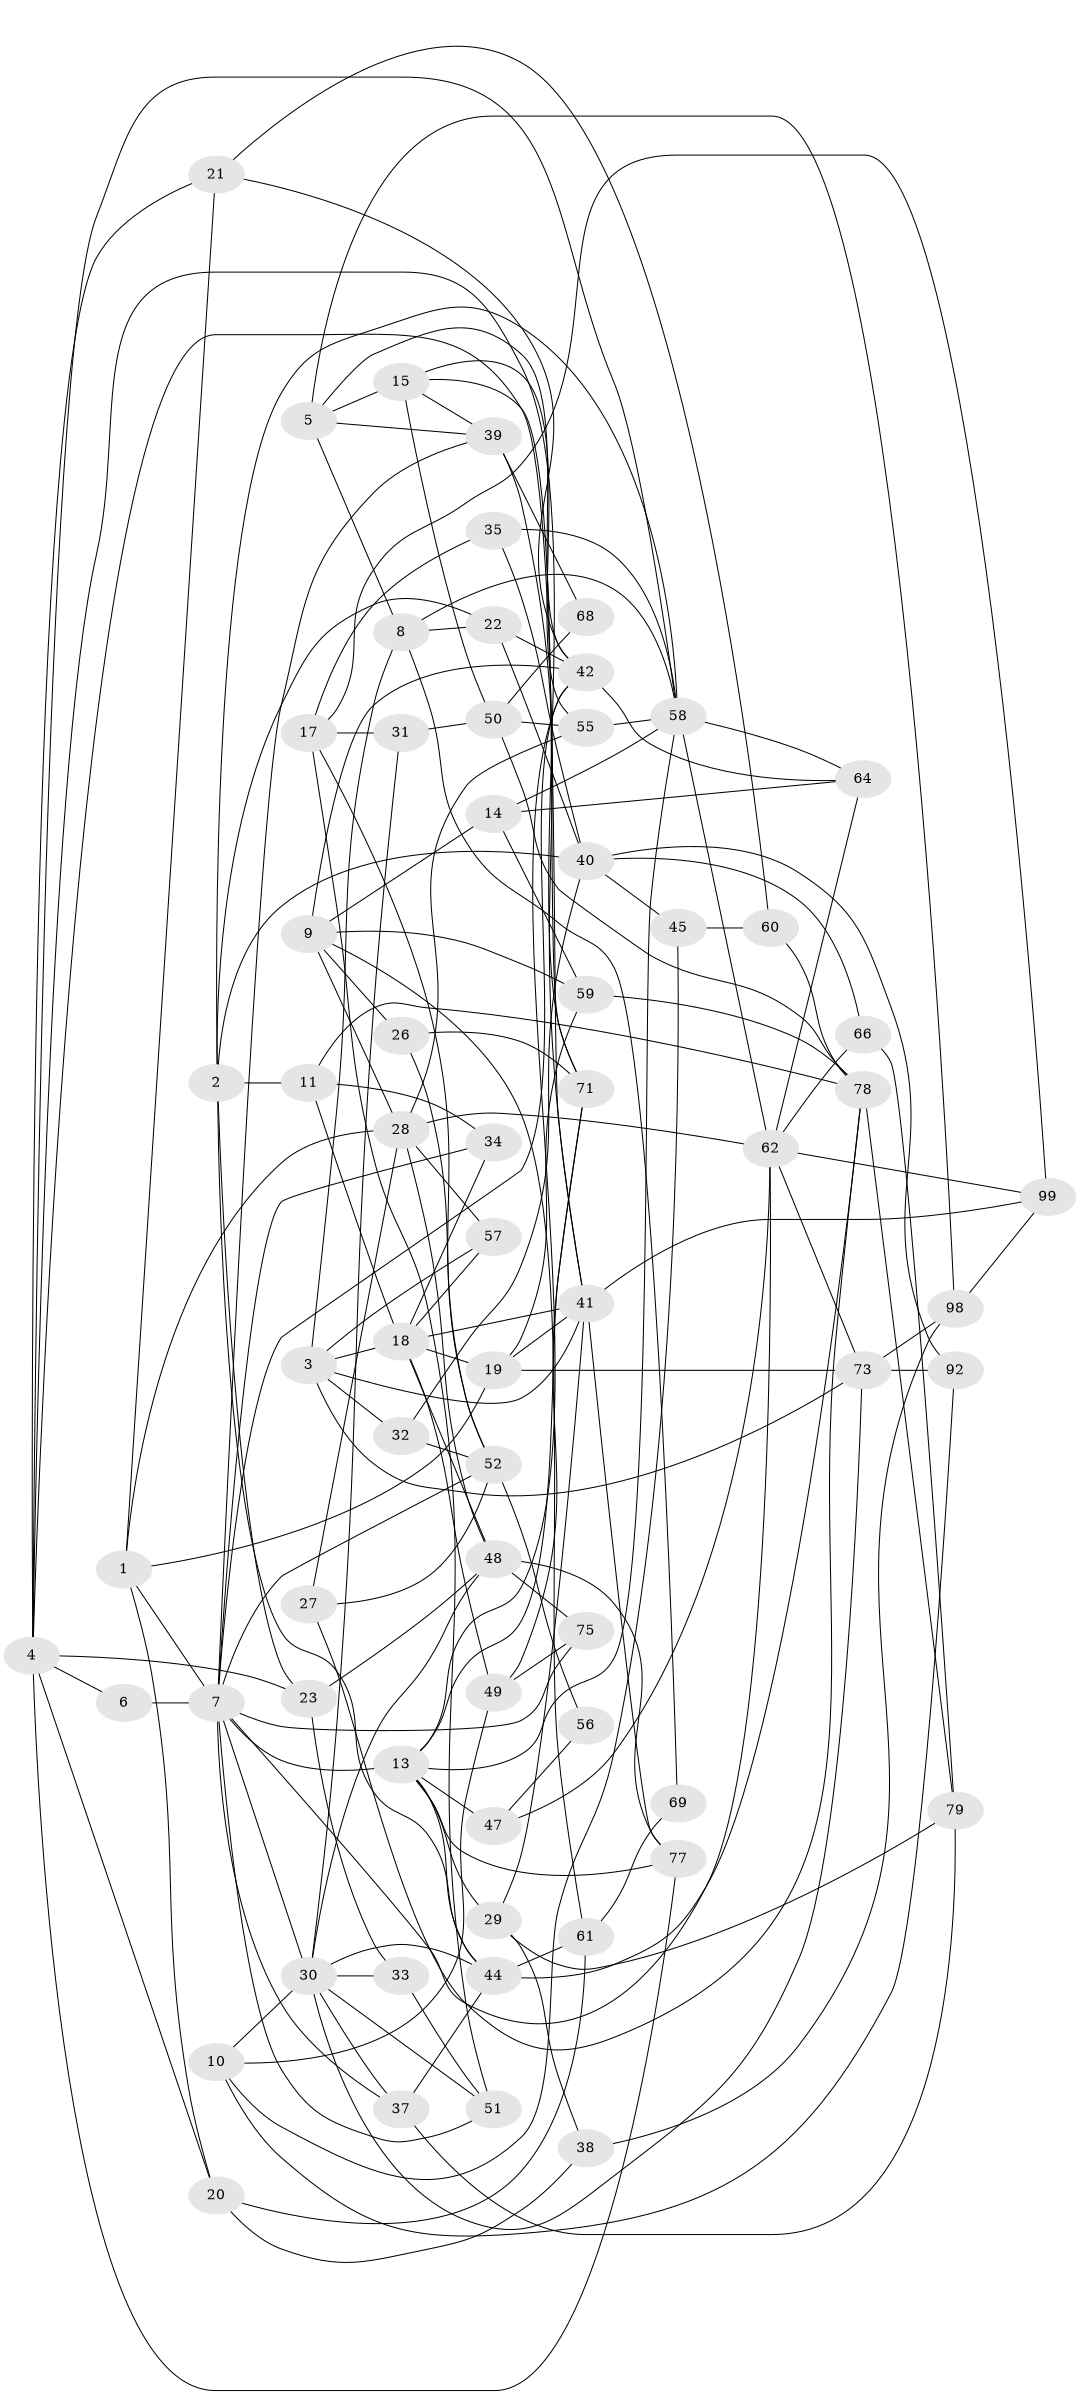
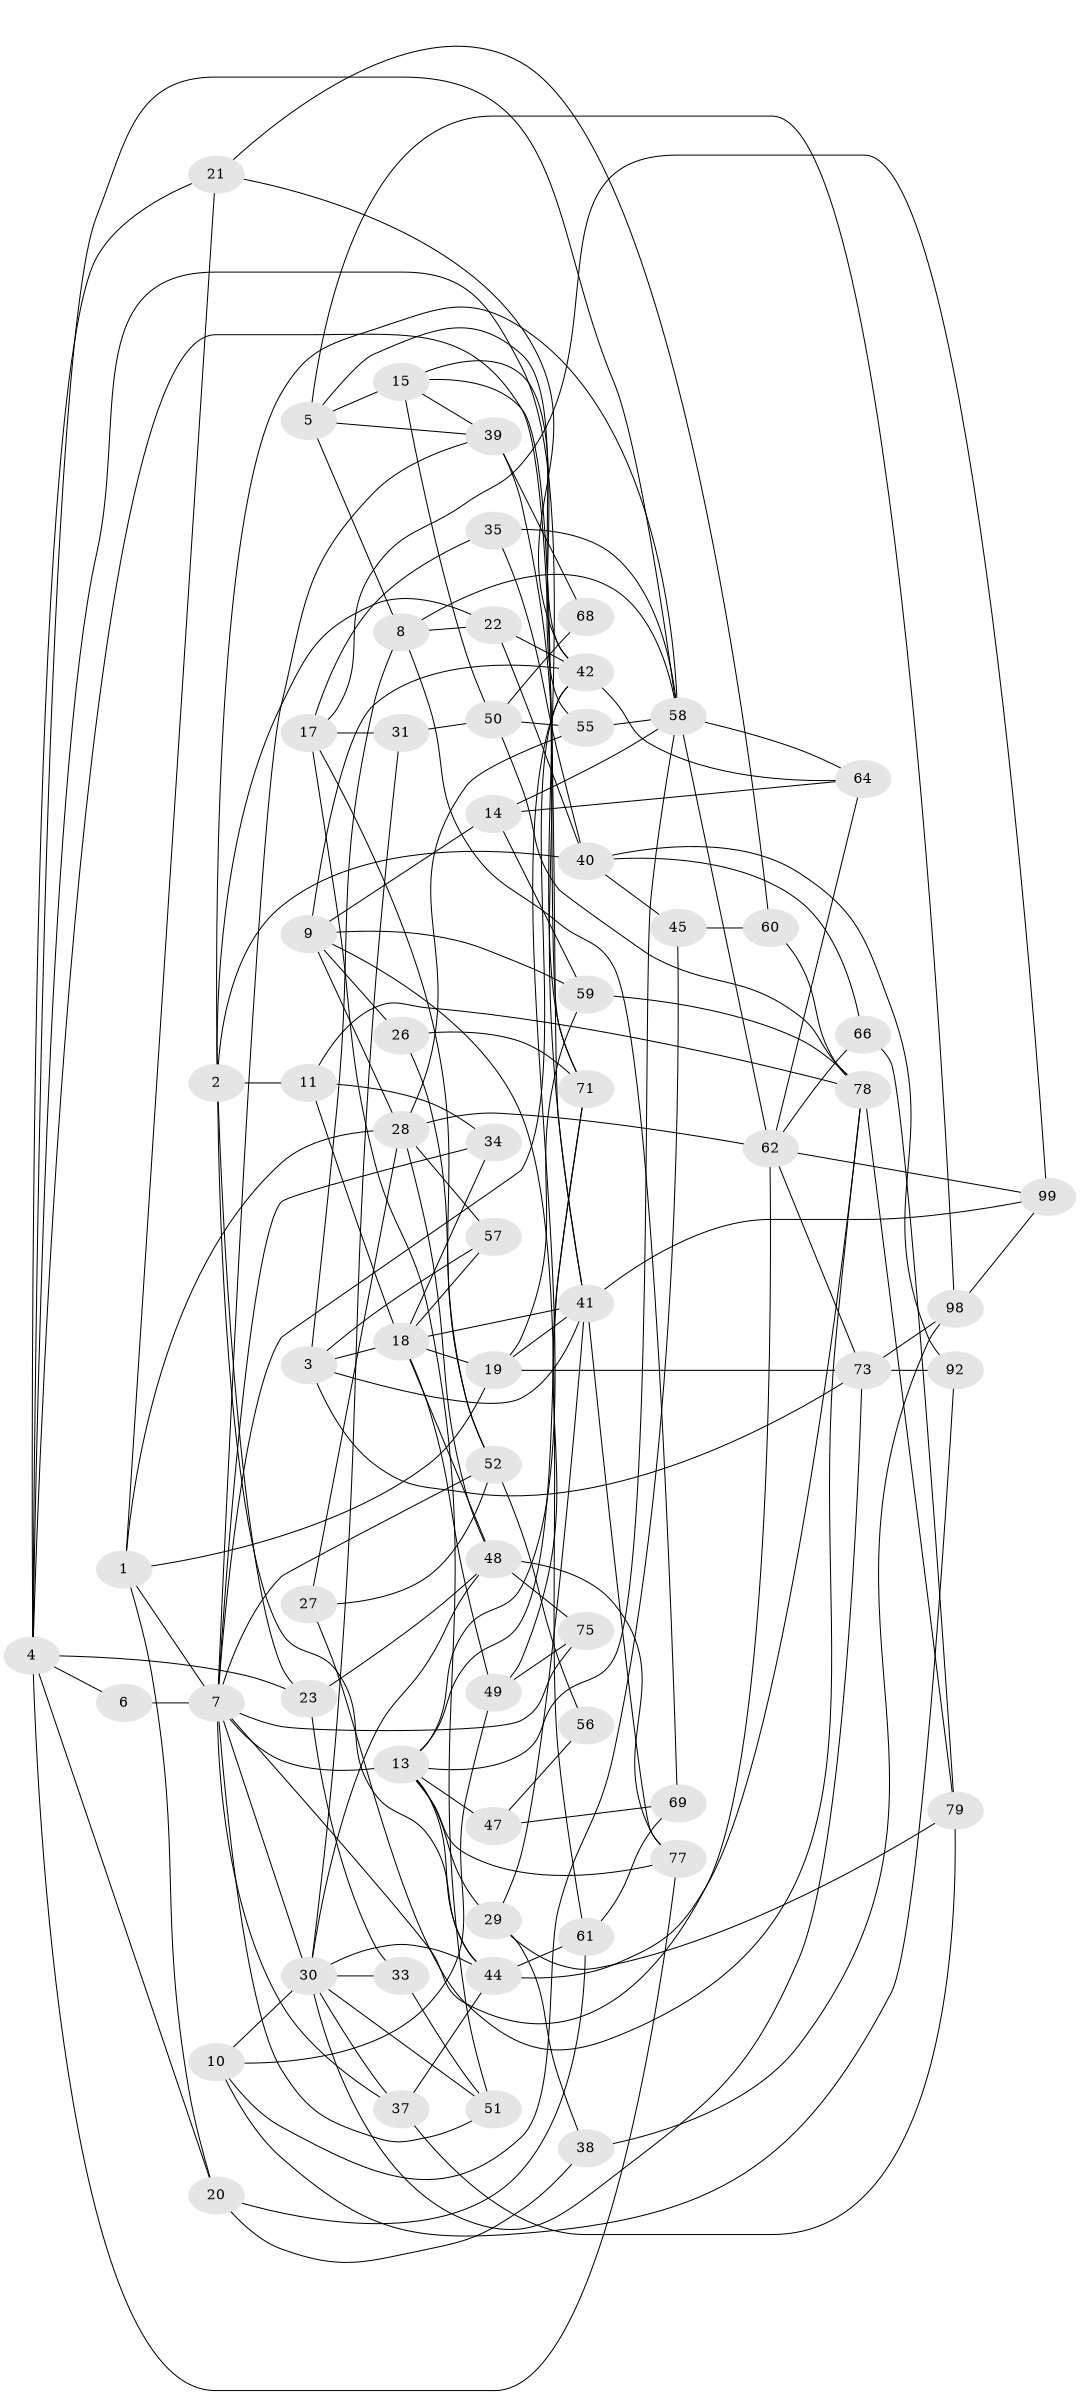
(401, 1436) -> none
(718, 1528) -> (586, 1815)
